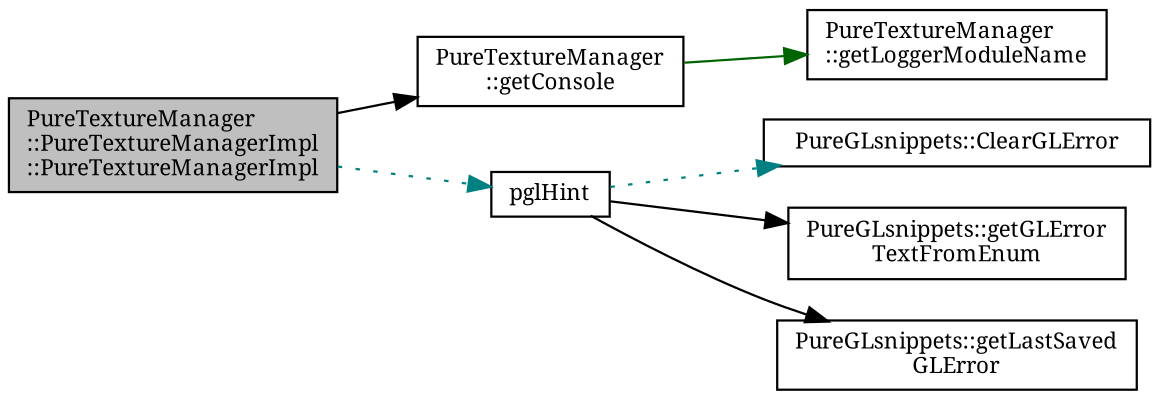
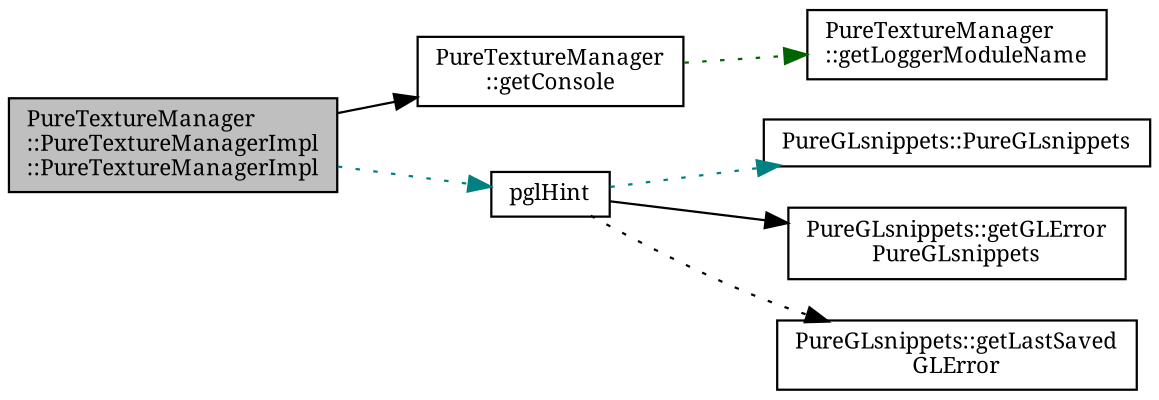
(734, 59) -> (734, 59)
(957, 143) -> (957, 143)
(957, 243) -> (957, 243)
(697, 270) -> (697, 270)
